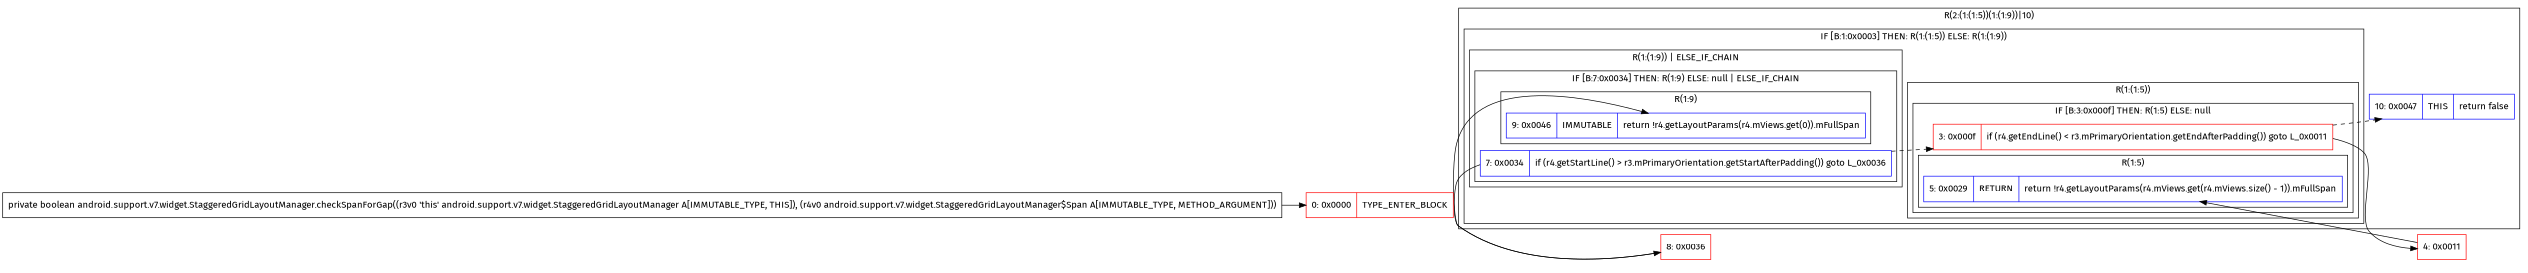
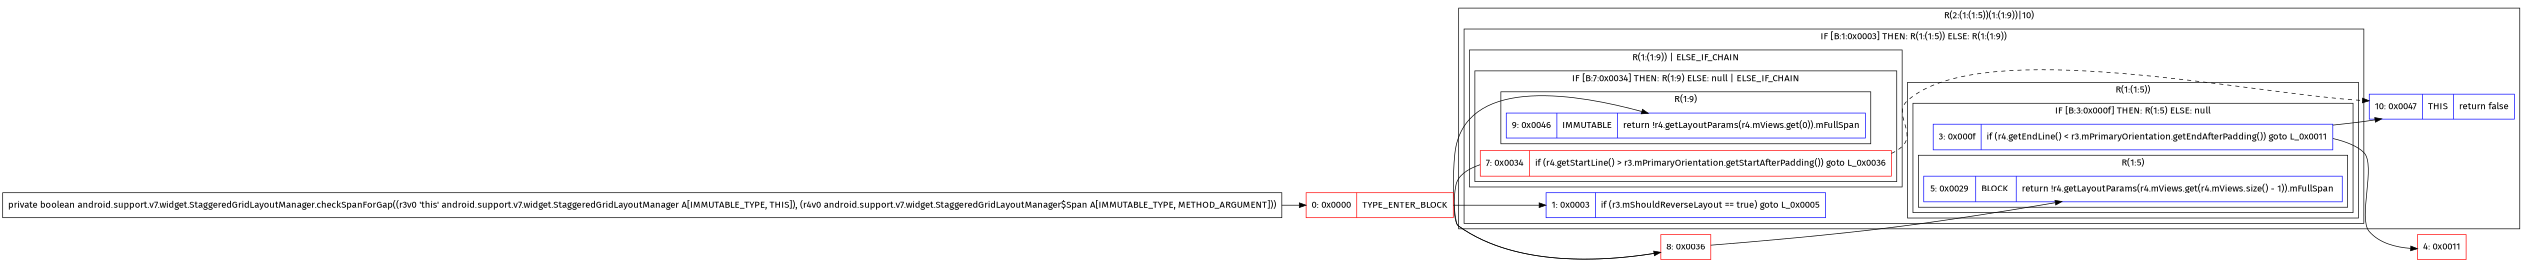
(2349, 123) -> (2349, 123)
(2133, 137) -> (2133, 137)
(1918, 150) -> (2102, 72)
(1686, 163) -> (1686, 163)
(1996, 189) -> (1995, 189)
none -> (1686, 205)
(2312, 223) -> (1840, 233)
